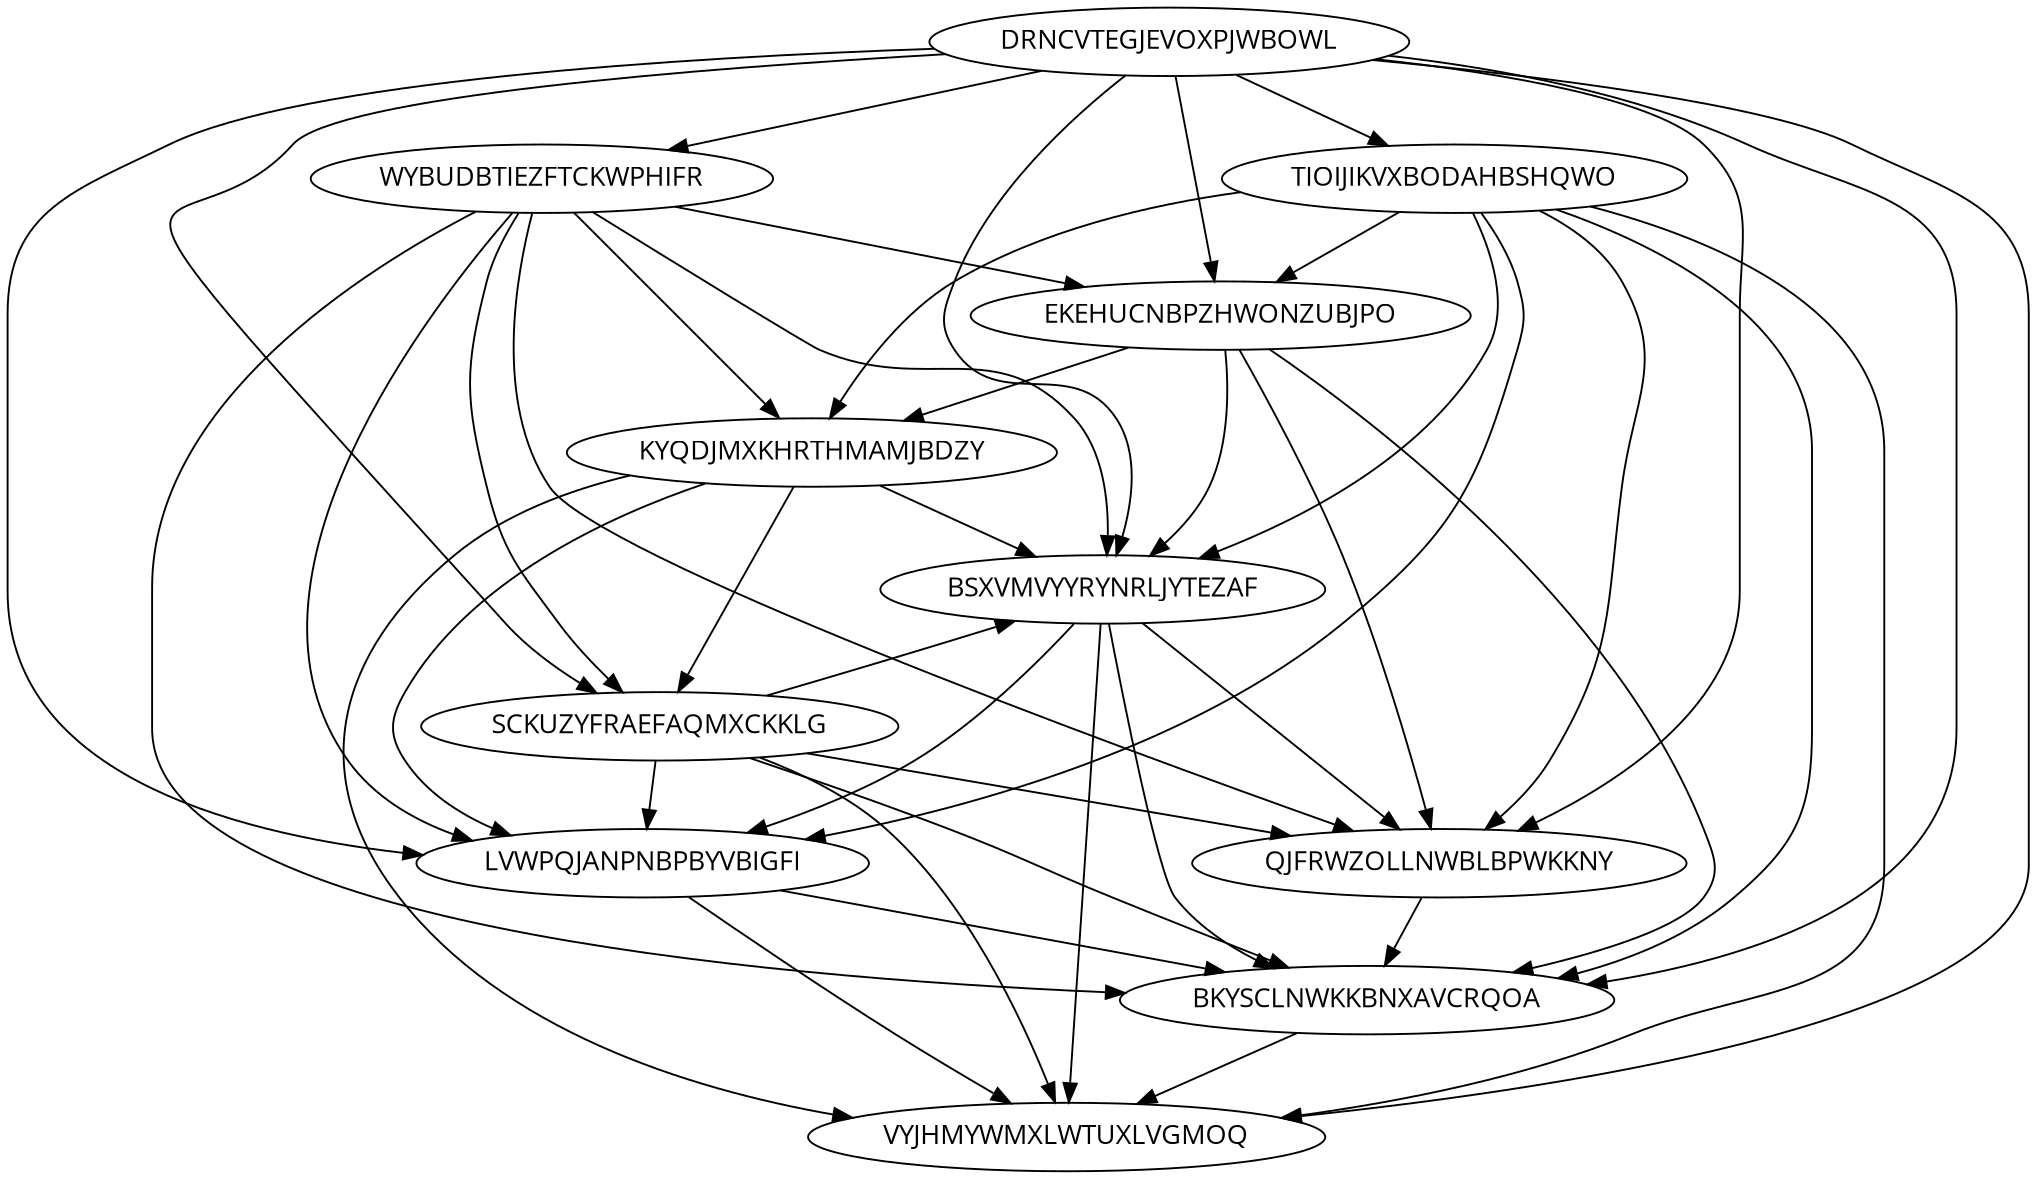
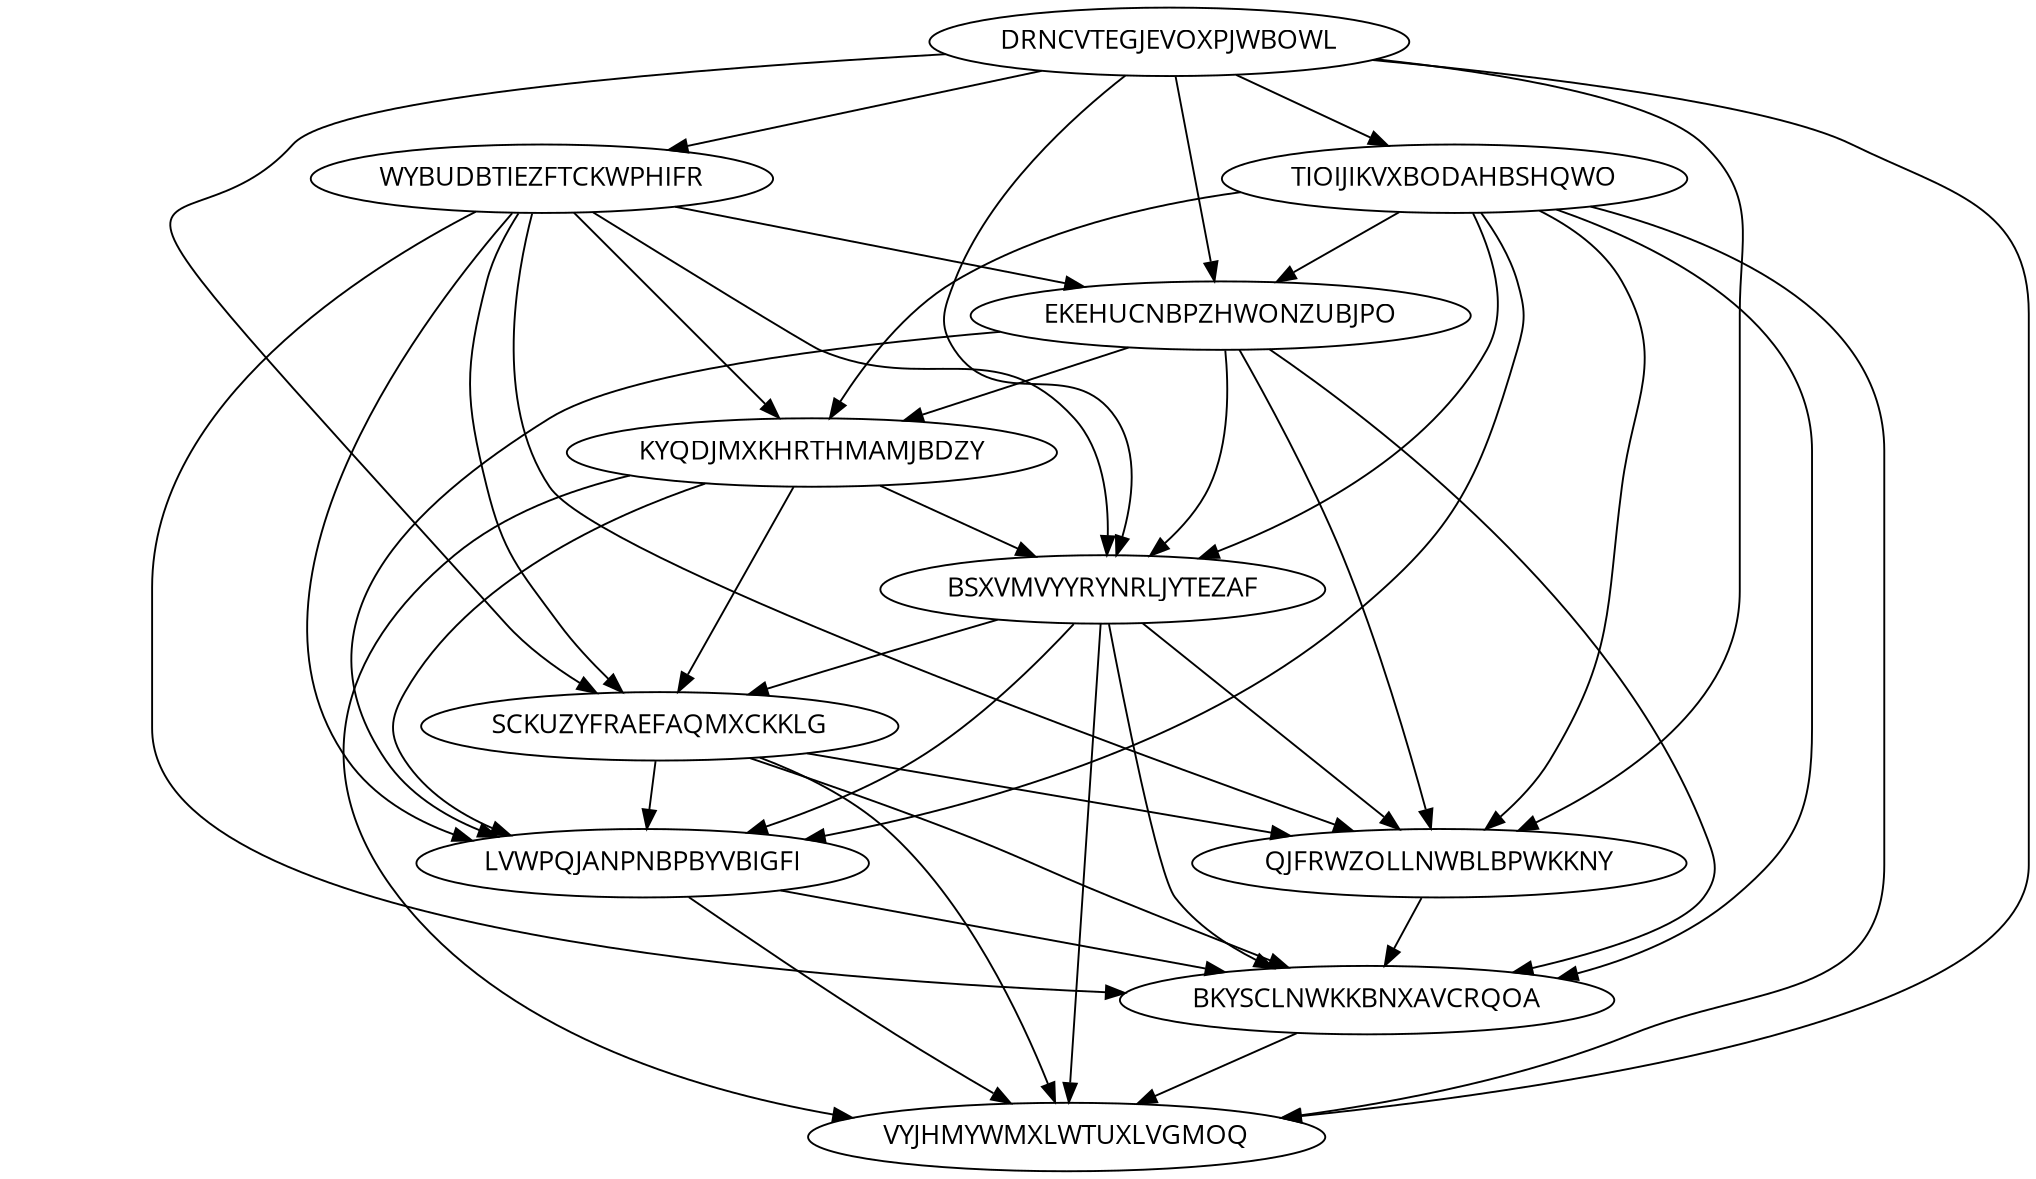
(50, 211) -> (512, 443)
(1957, 425) -> none
(870, 665) -> (899, 649)
